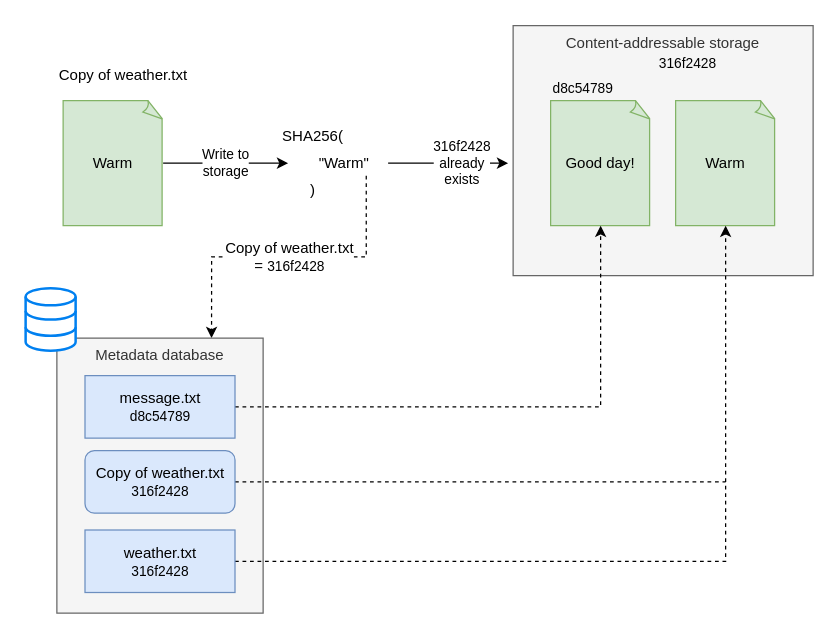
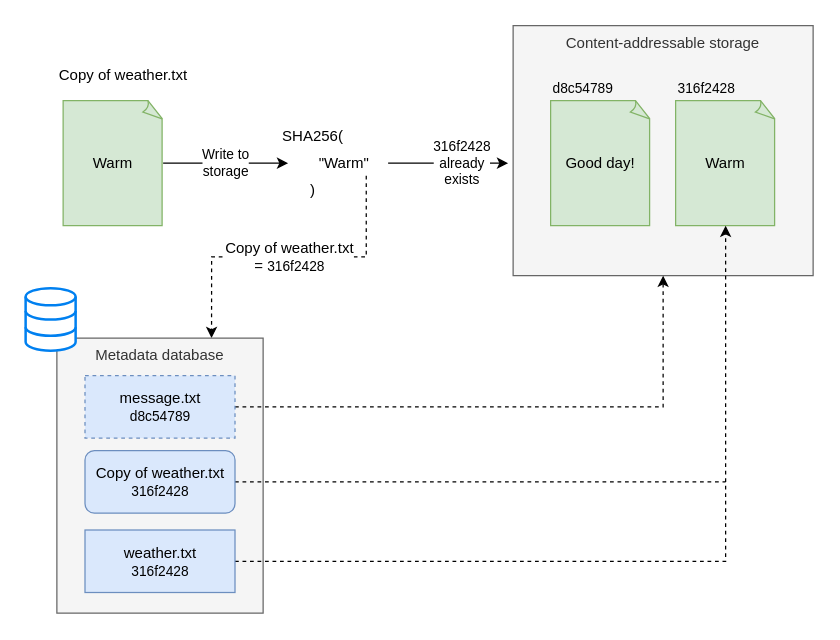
(701, 63) -> (719, 88)
(601, 321) -> (663, 377)
(160, 407) -> (160, 407)
